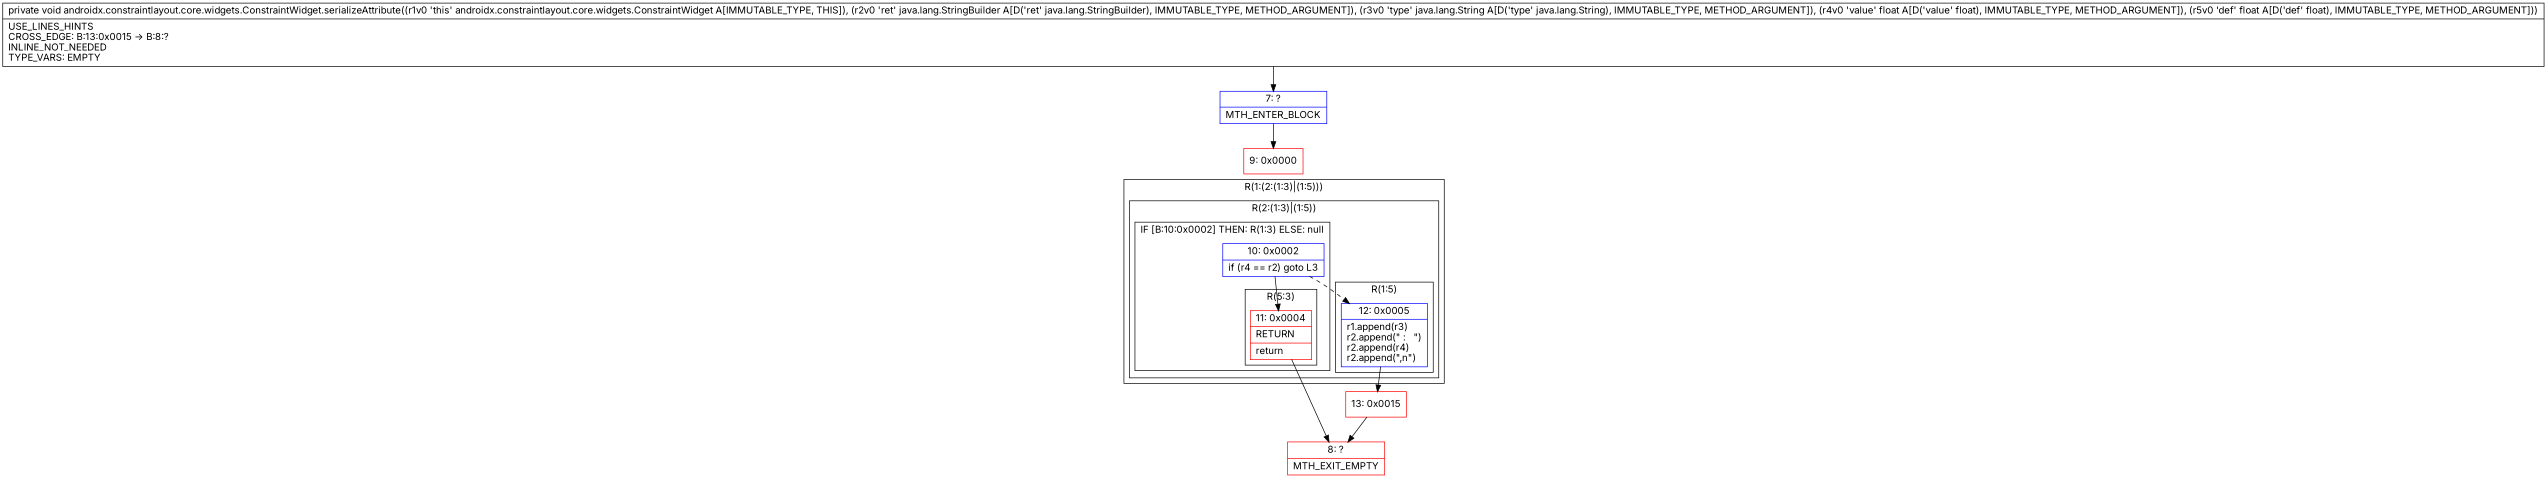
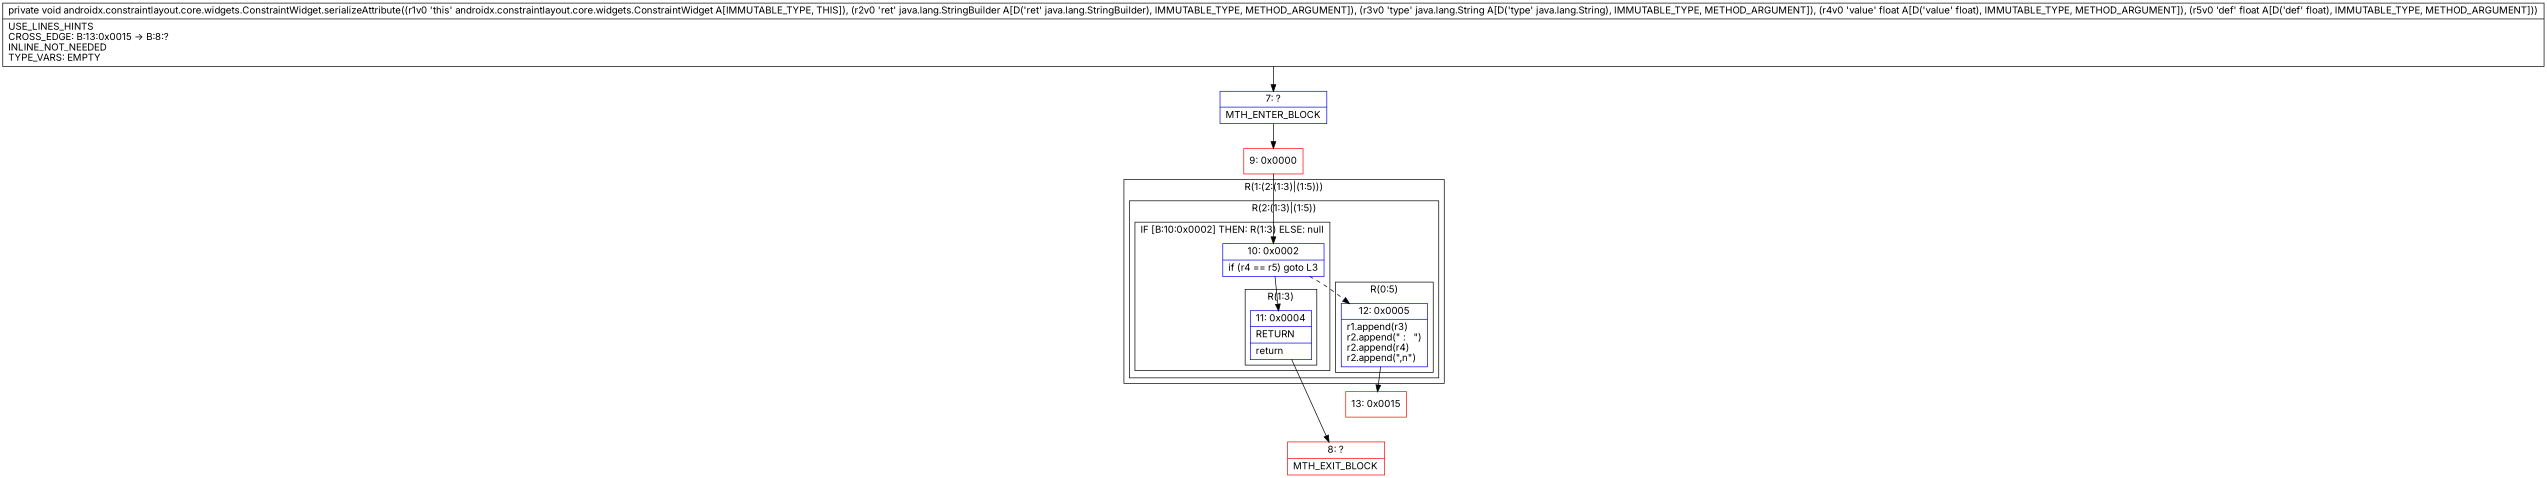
none -> (1273, 205)
(1273, 268) -> (1273, 268)
(1384, 290) -> (1384, 290)
(1281, 297) -> (1281, 297)
(1281, 335) -> (1281, 335)
(1360, 427) -> none
(1336, 466) -> (1336, 466)
